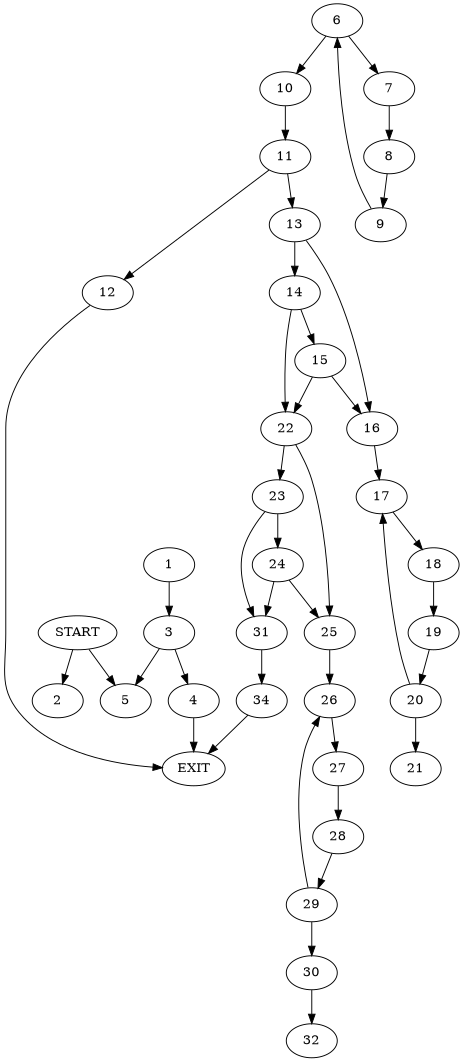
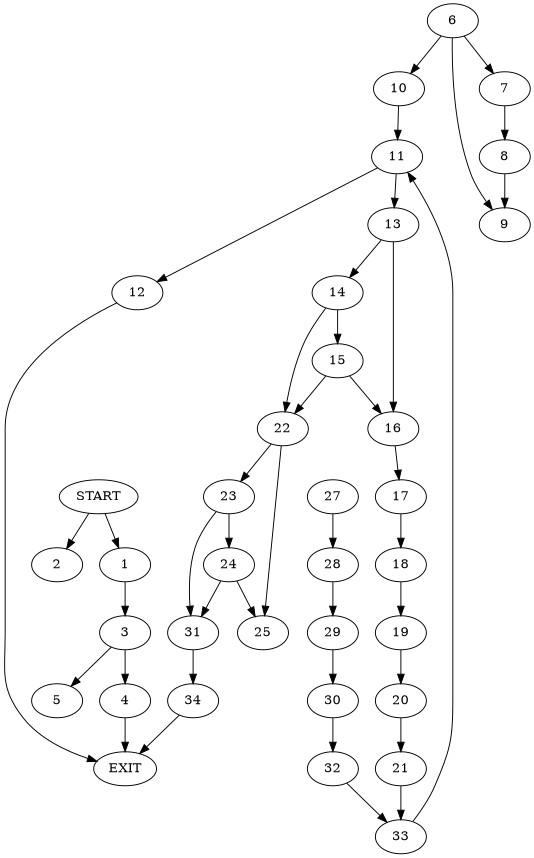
(345, 130) -> (458, 123)
(392, 604) -> none
(99, 663) -> (110, 526)
(330, 701) -> none
none -> (401, 837)
